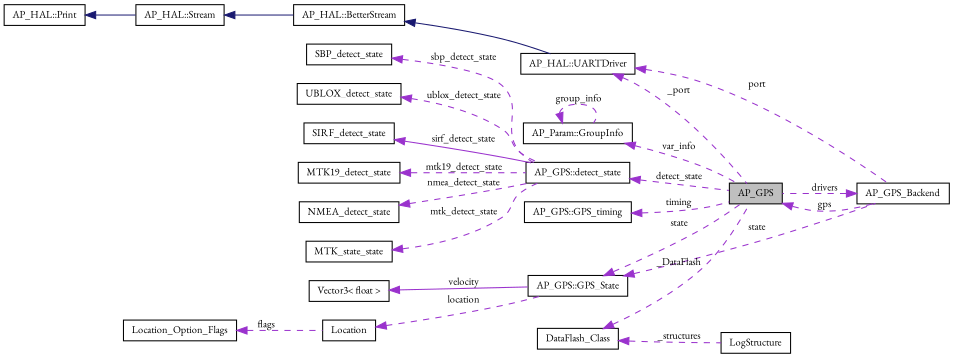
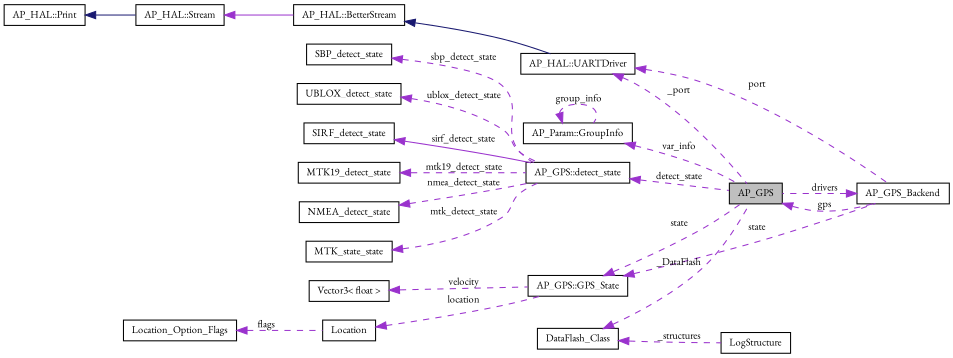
(264, 15) -> (264, 15)
(578, 212) -> none
(464, 288) -> (464, 288)
